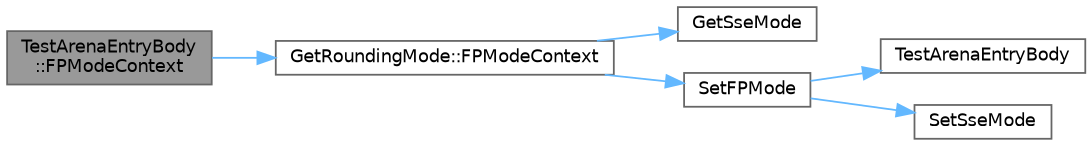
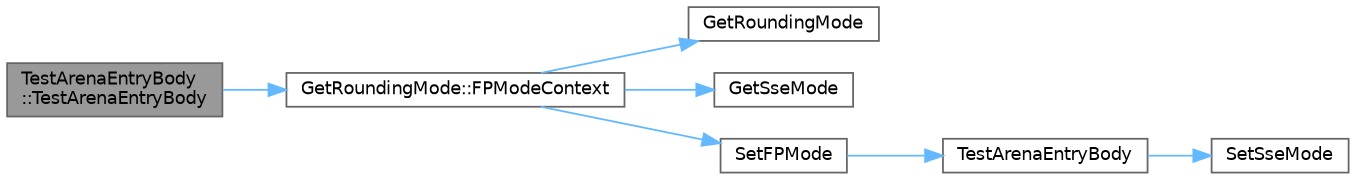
none -> (784, 24)
(109, 58) -> (115, 90)
(853, 104) -> (1170, 156)
